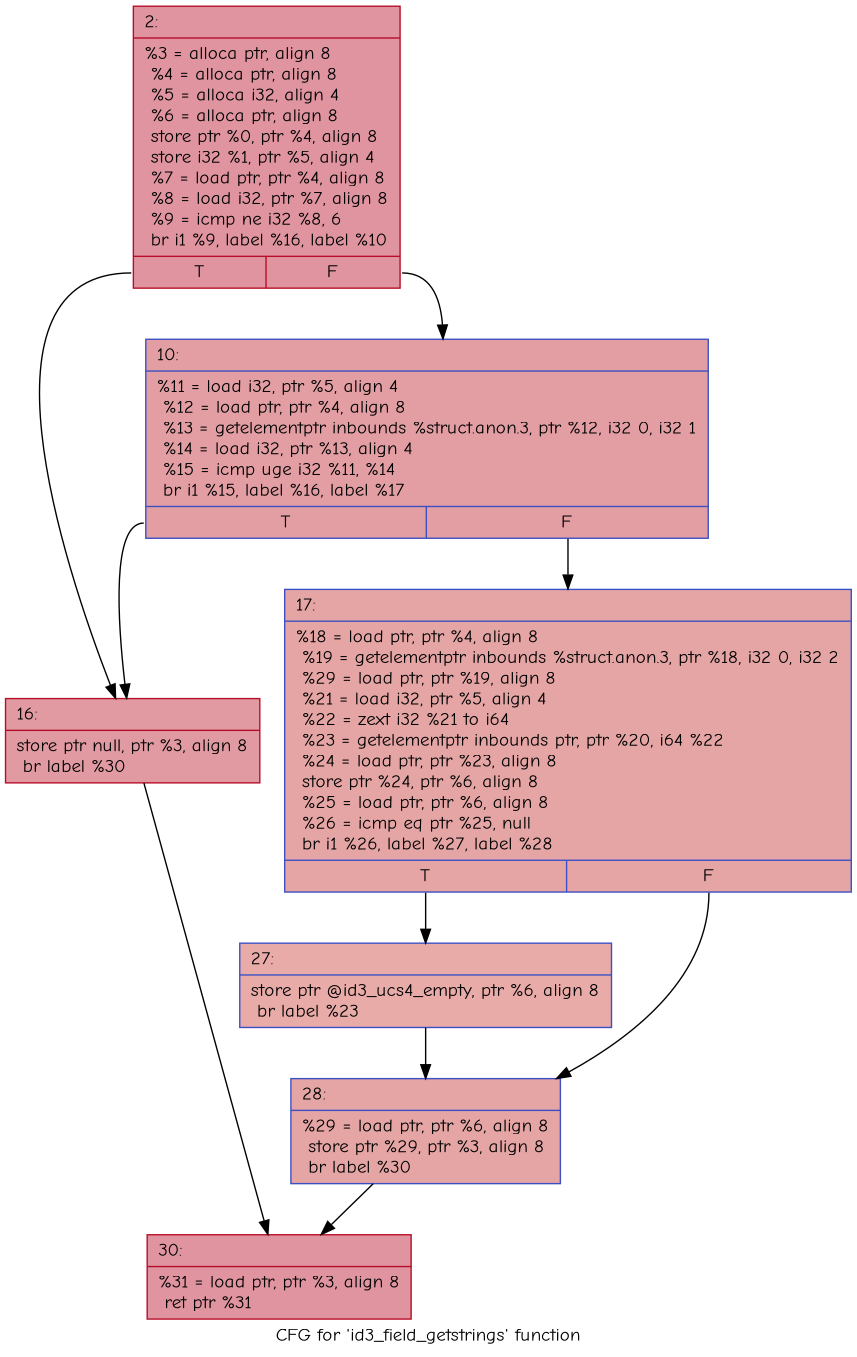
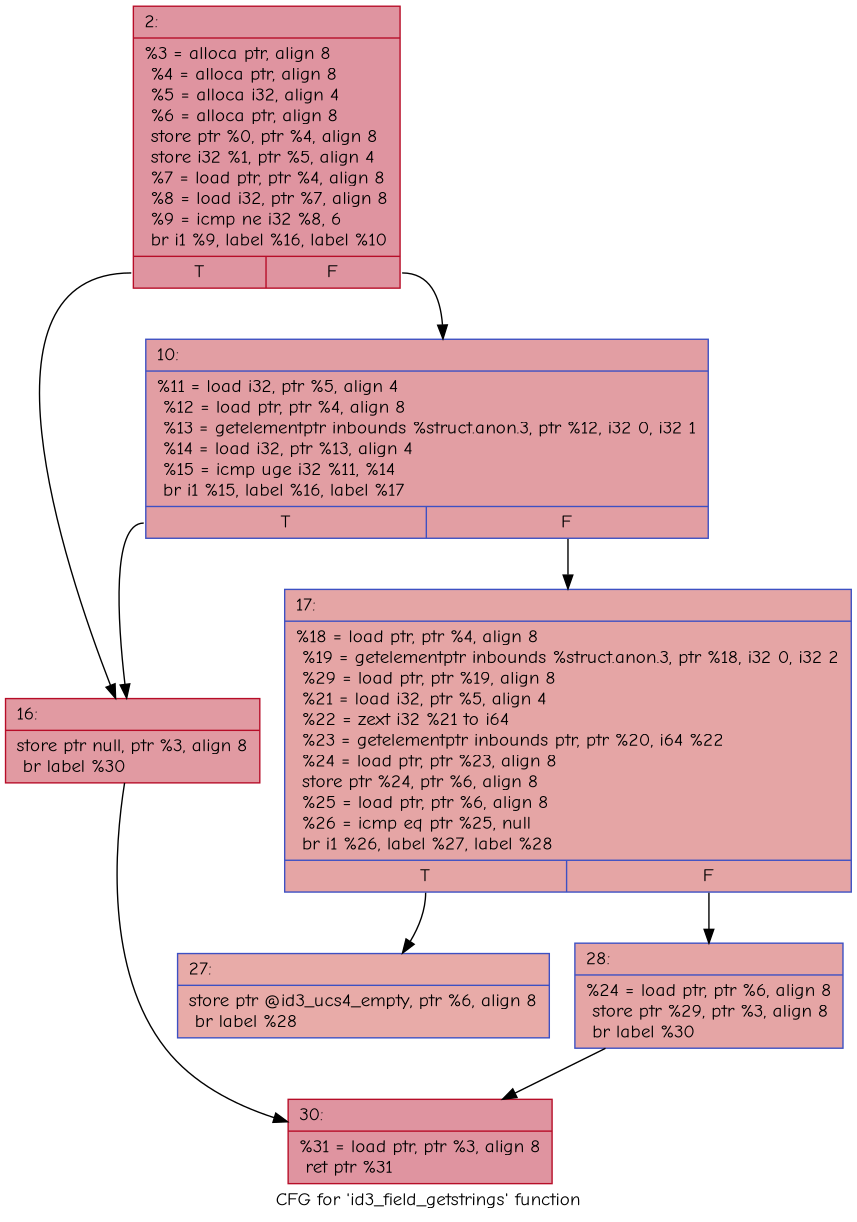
(305, 1011) -> (243, 1021)
(426, 1046) -> none
(426, 1126) -> (709, 990)
